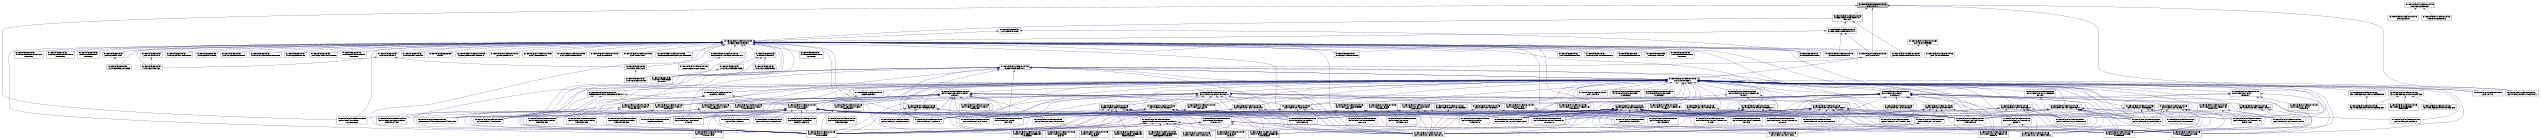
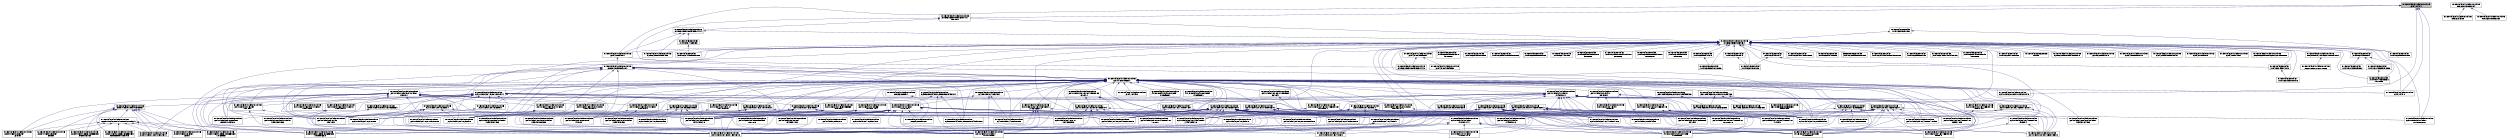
none -> (688, 42)
none -> (1573, 45)
(233, 55) -> (1854, 55)
(718, 93) -> (989, 93)
